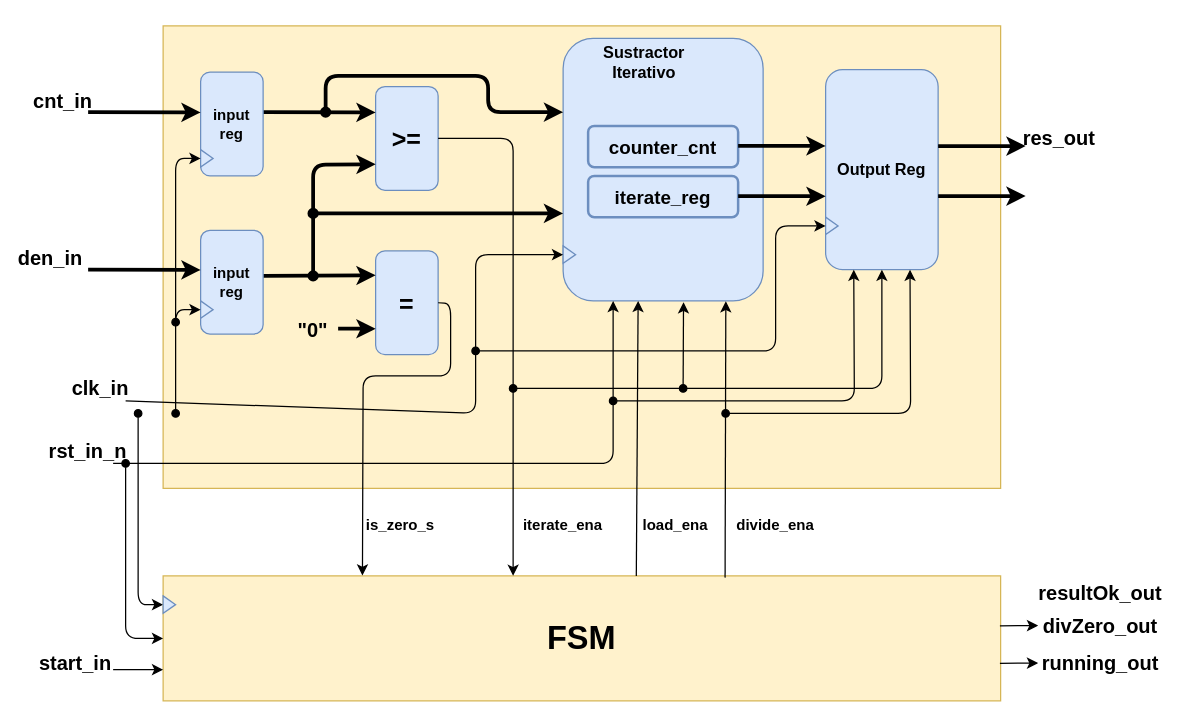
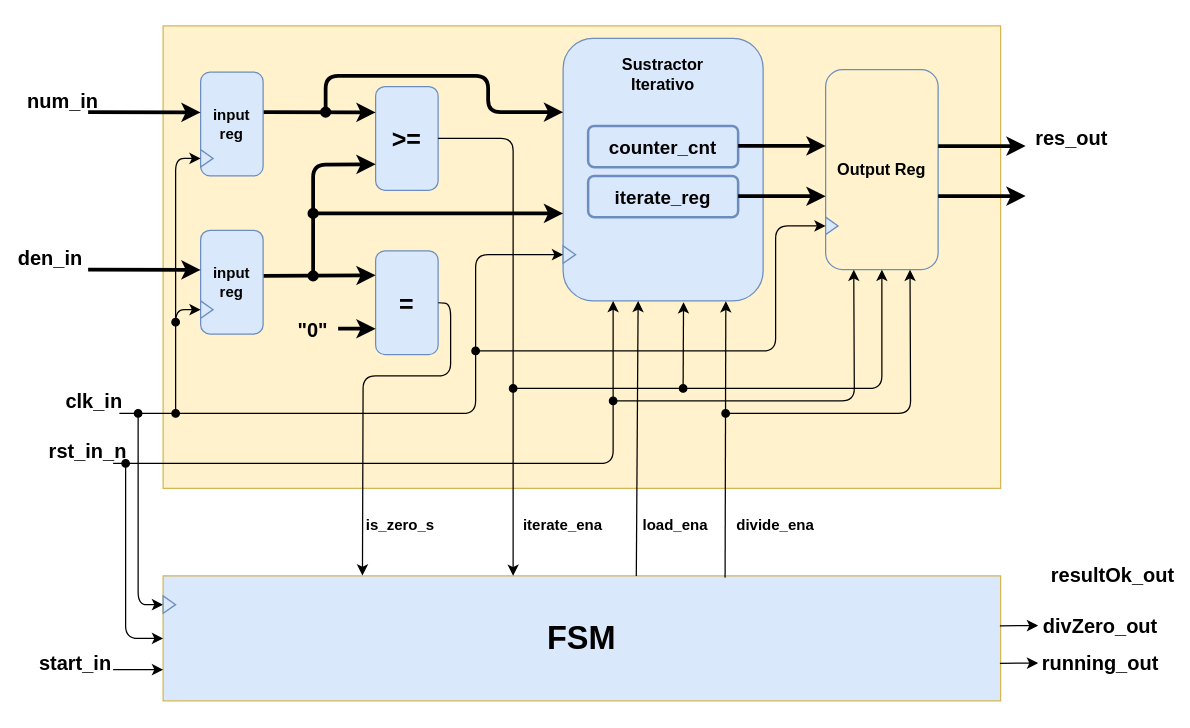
(644, 61) -> (663, 74)
(63, 101) -> (63, 101)
(1059, 138) -> (1072, 138)
(882, 169) -> (882, 169)
(101, 388) -> (94, 401)
(1101, 593) -> (1113, 574)
(582, 638) -> (582, 638)
